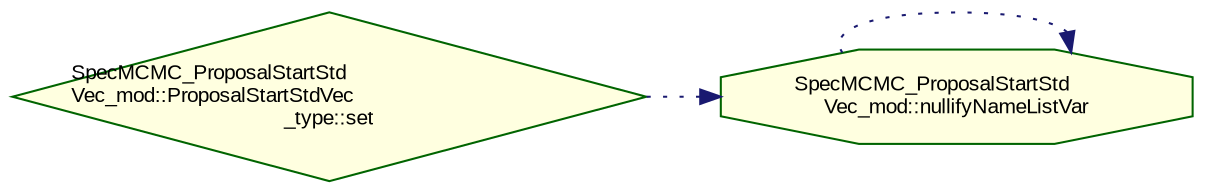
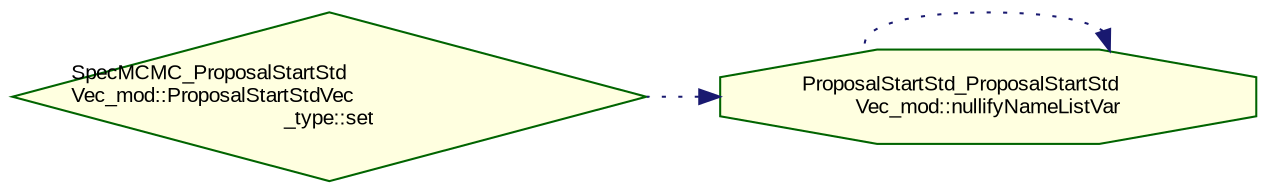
(957, 97) -> (988, 97)
